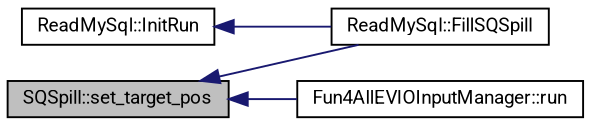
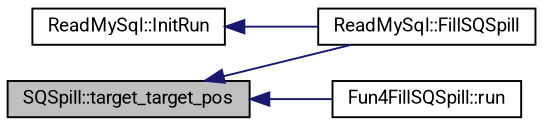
(118, 99) -> (129, 99)
(440, 99) -> (427, 99)
